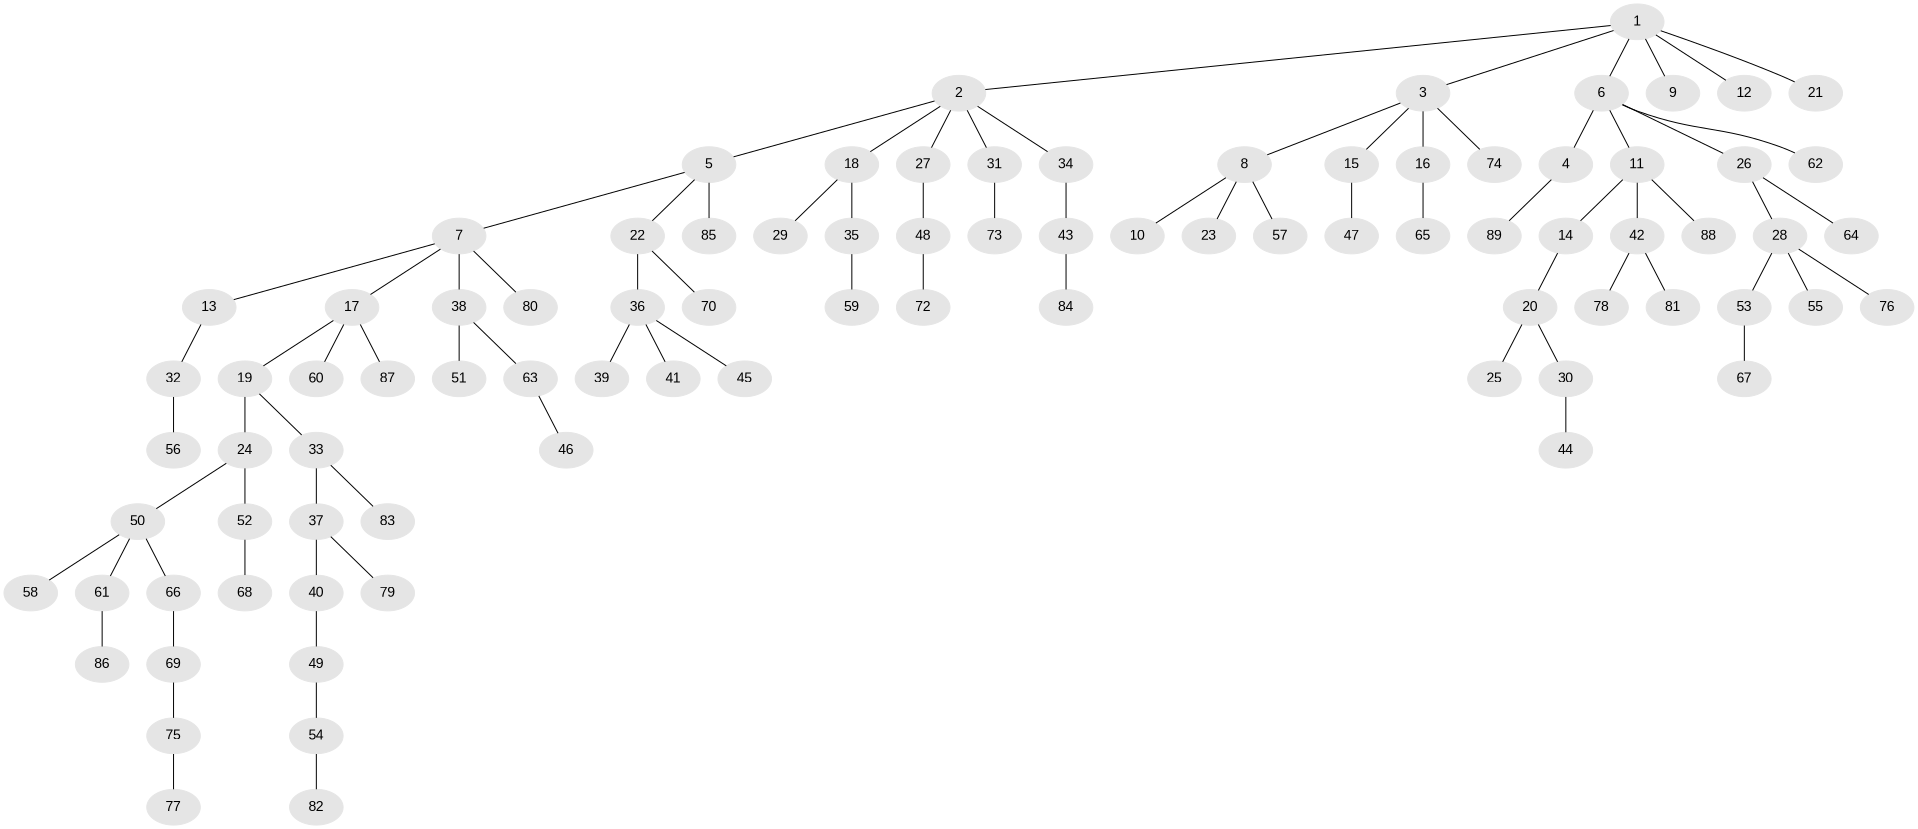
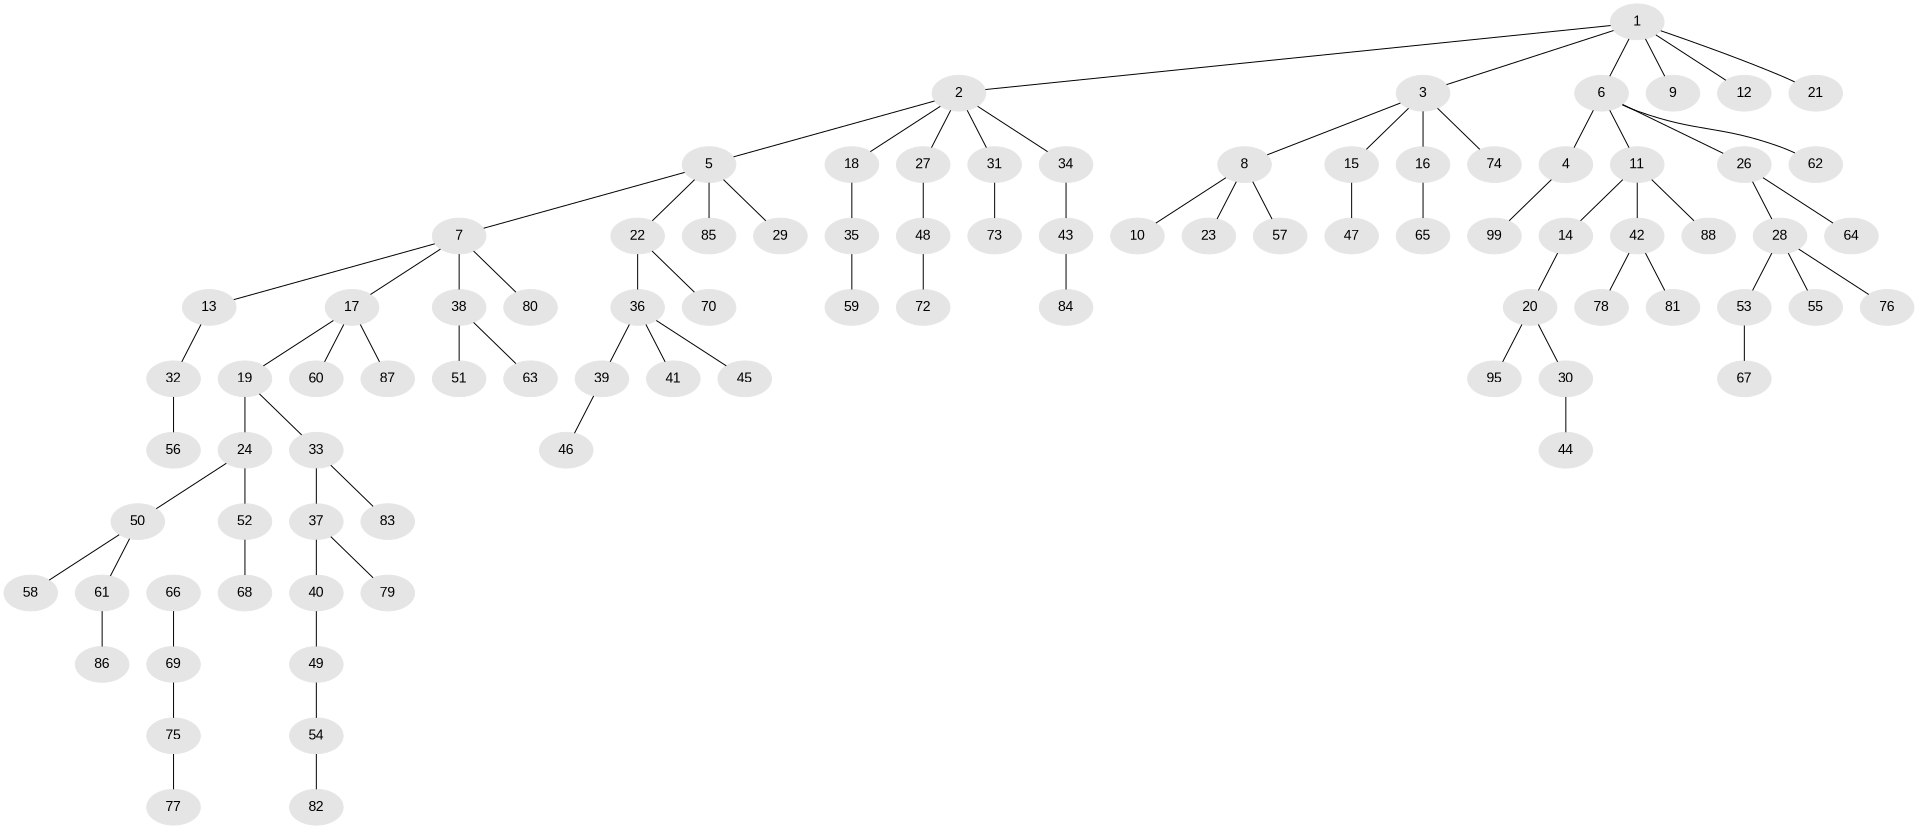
(816, 200) -> (745, 200)
(1494, 236) -> (1494, 236)
(1494, 379) -> (1494, 379)
(548, 415) -> (584, 415)
(156, 557) -> none
